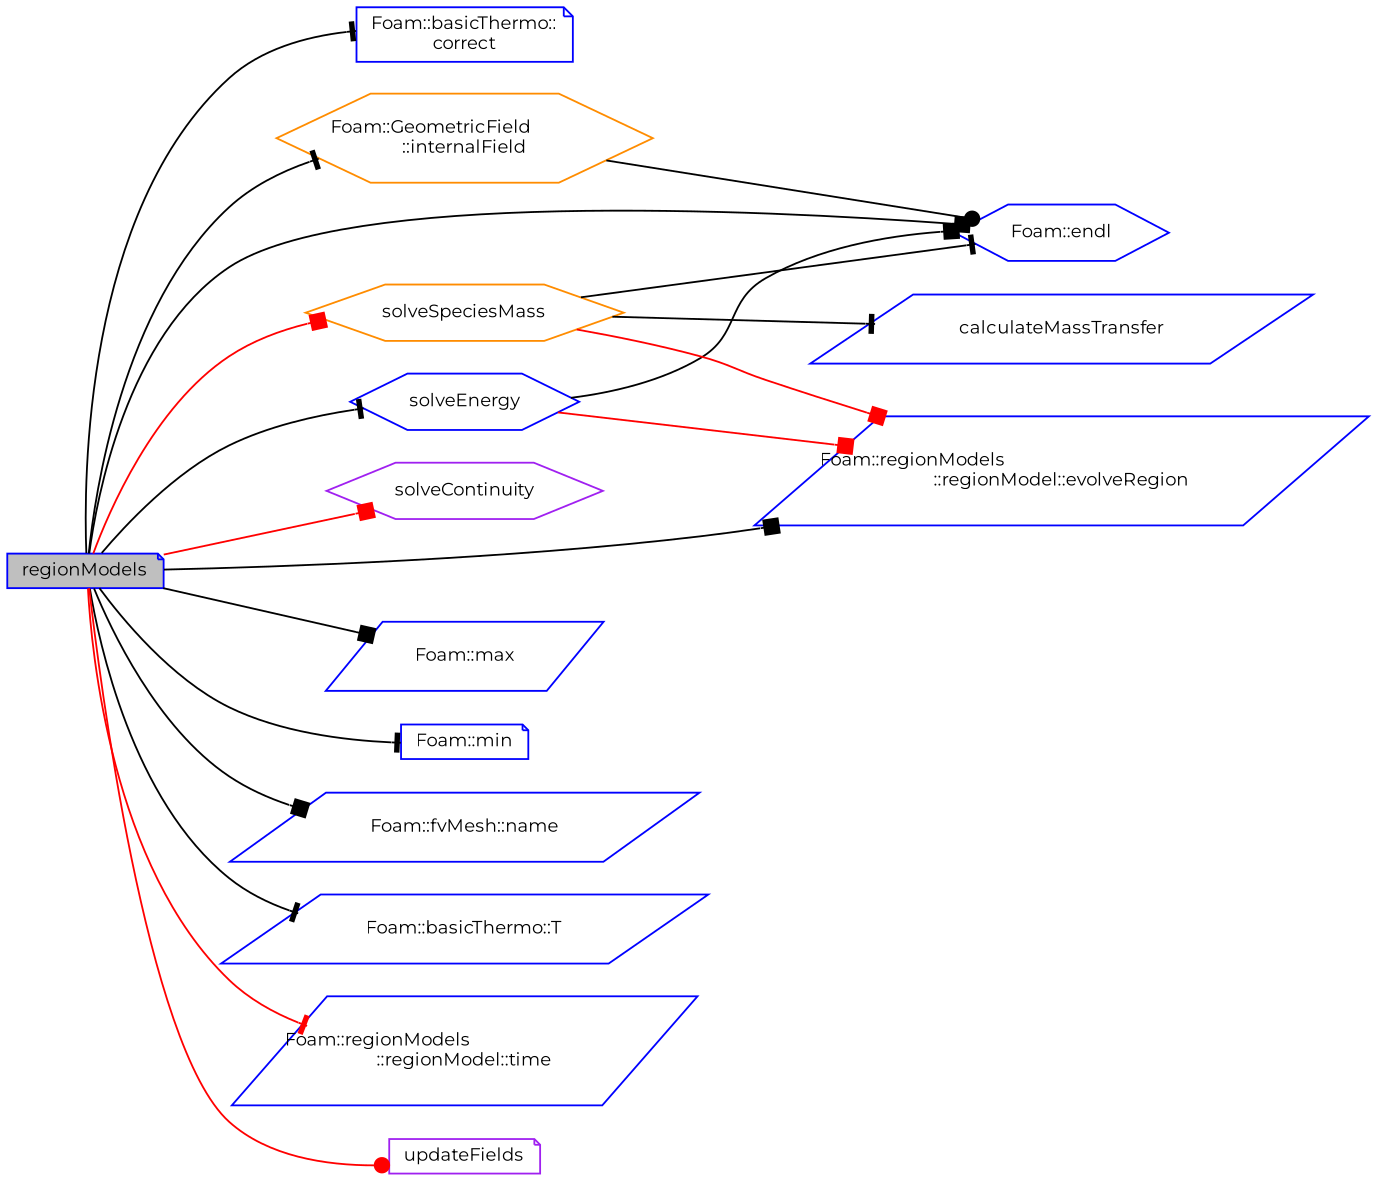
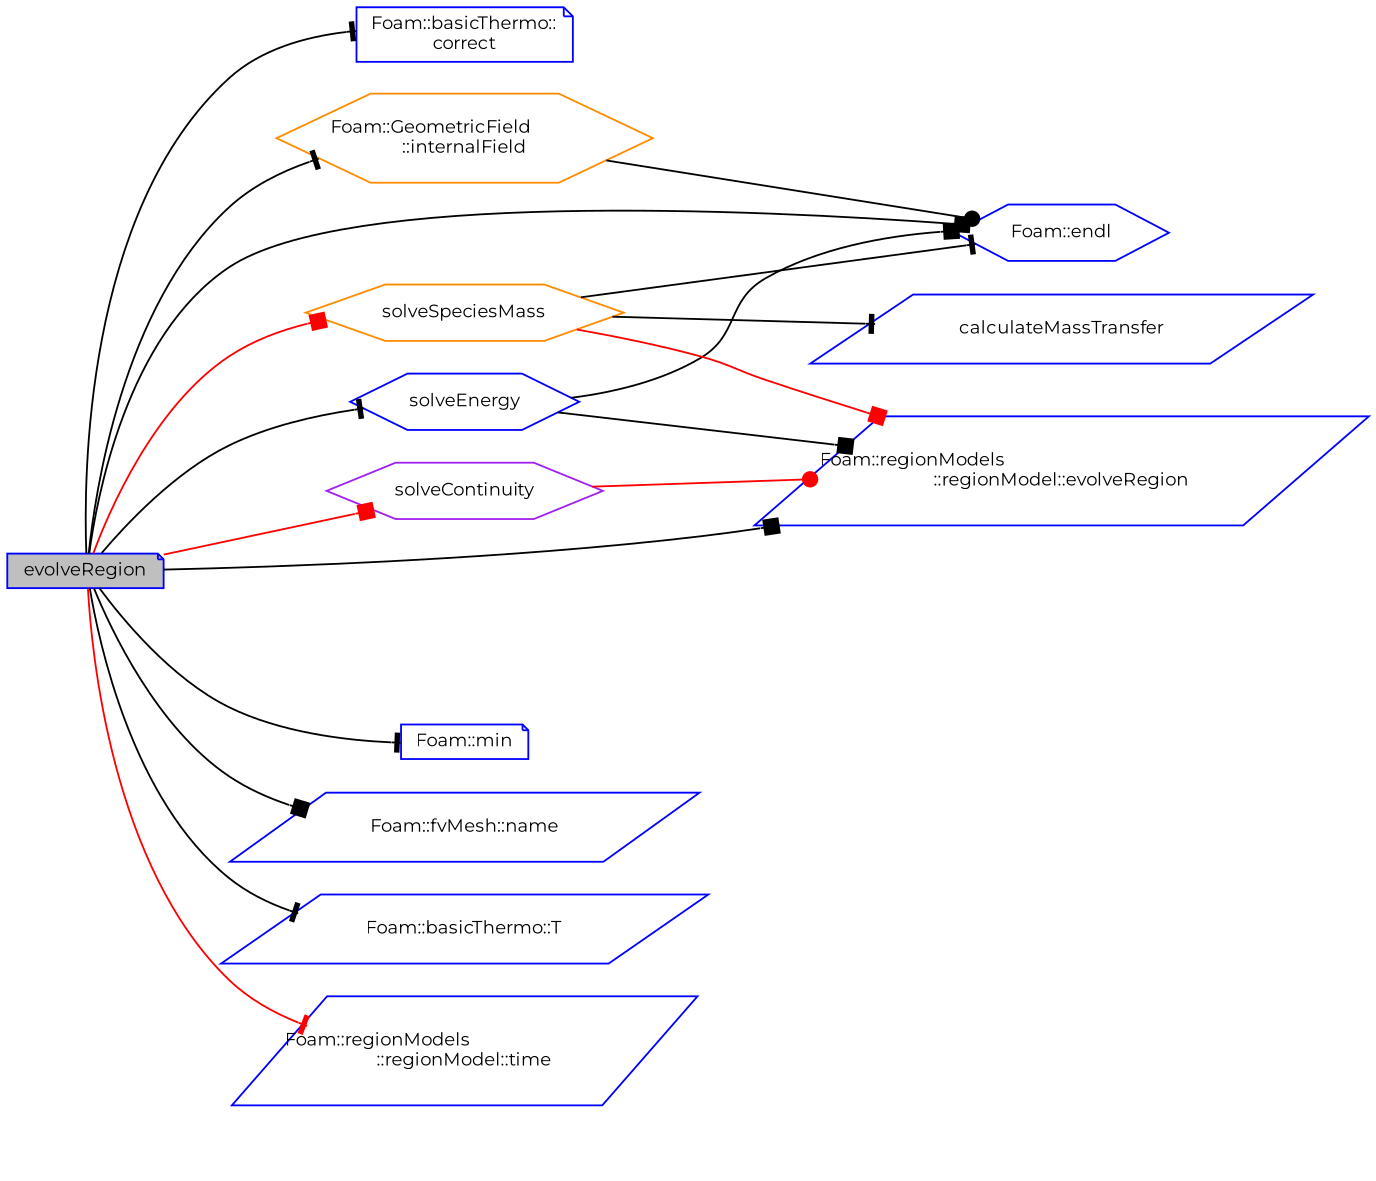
(696, 429) -> (696, 429)
none -> (698, 483)
(85, 571) -> (85, 571)
(465, 656) -> none
(465, 1156) -> none
